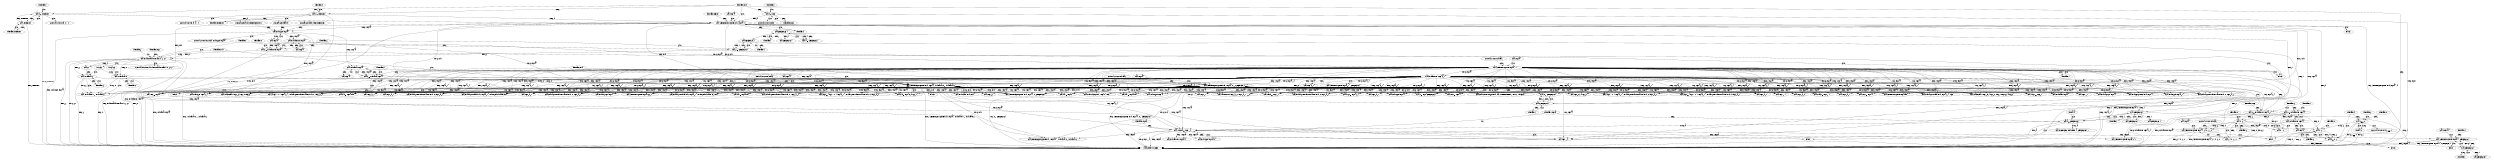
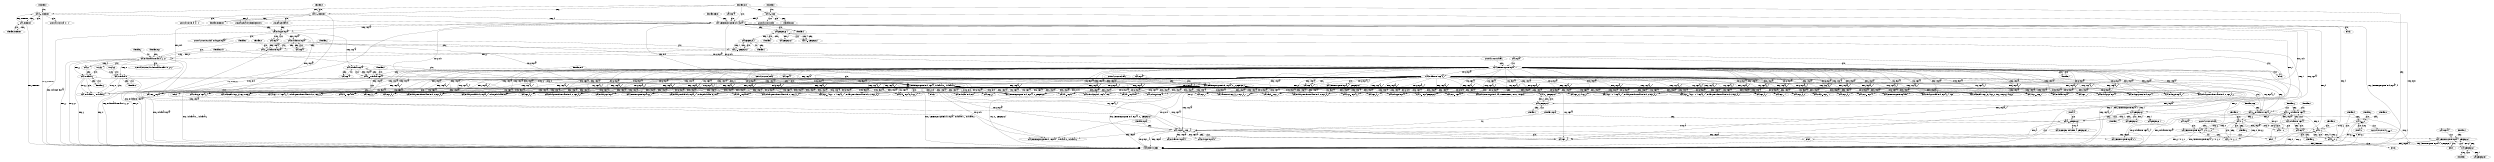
(313, 23) -> none
none -> (1599, 25)
(1334, 78) -> (1184, 80)
